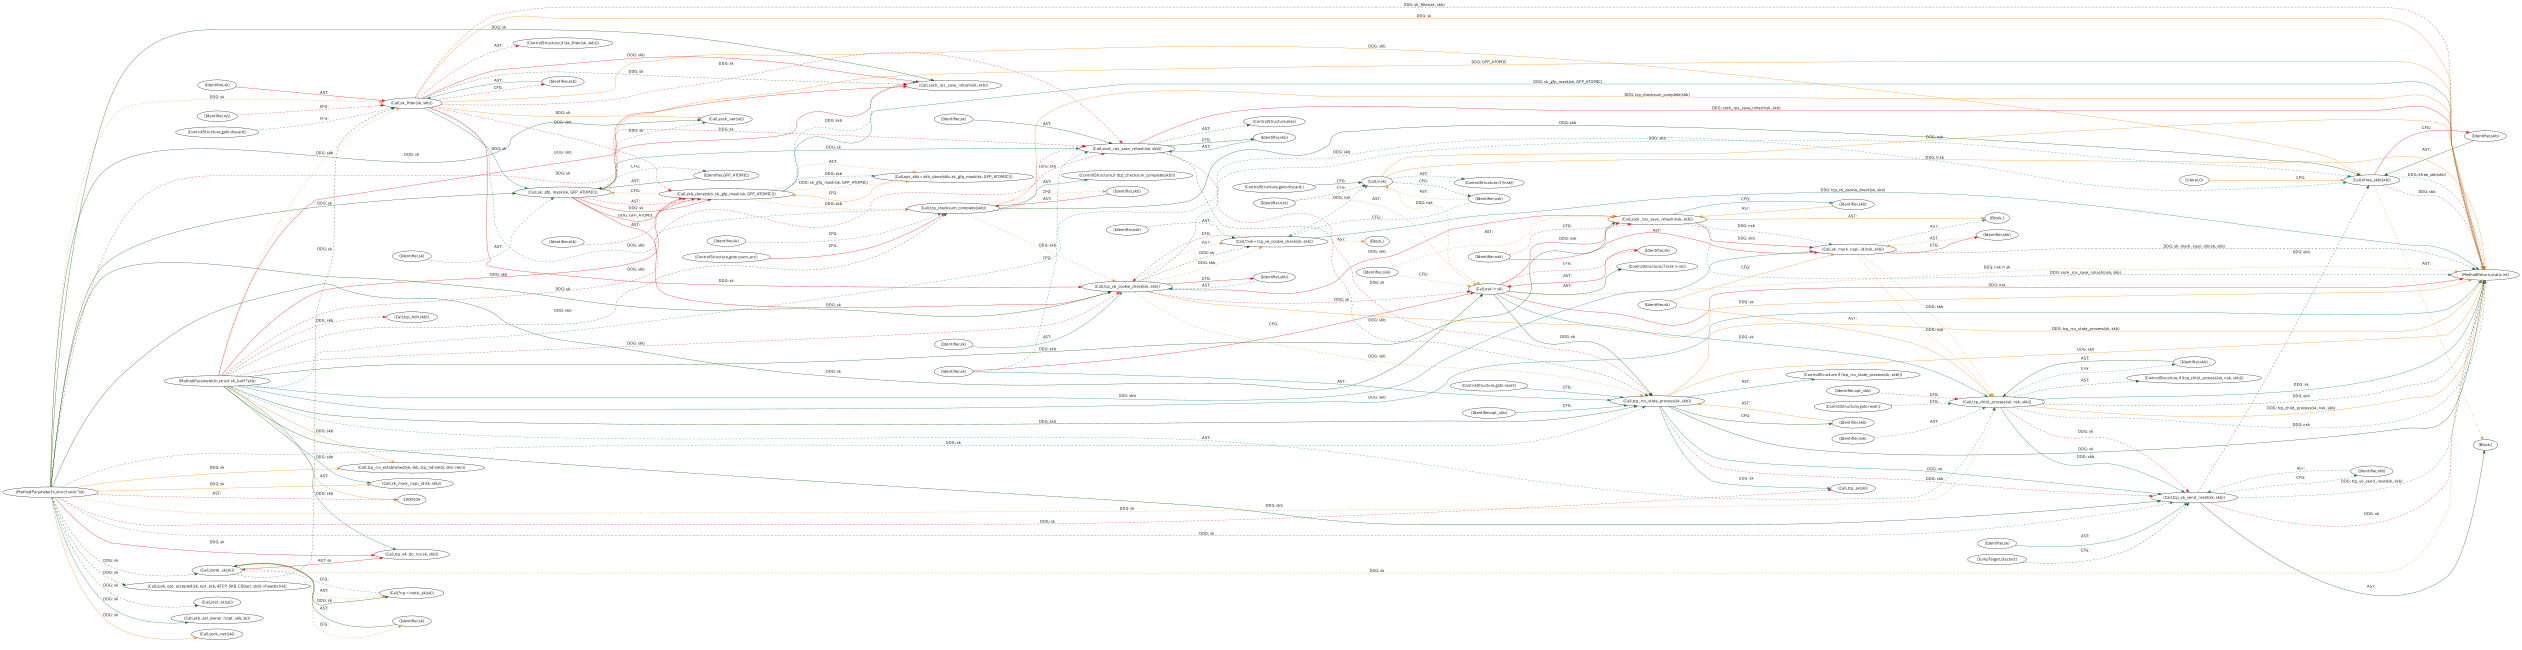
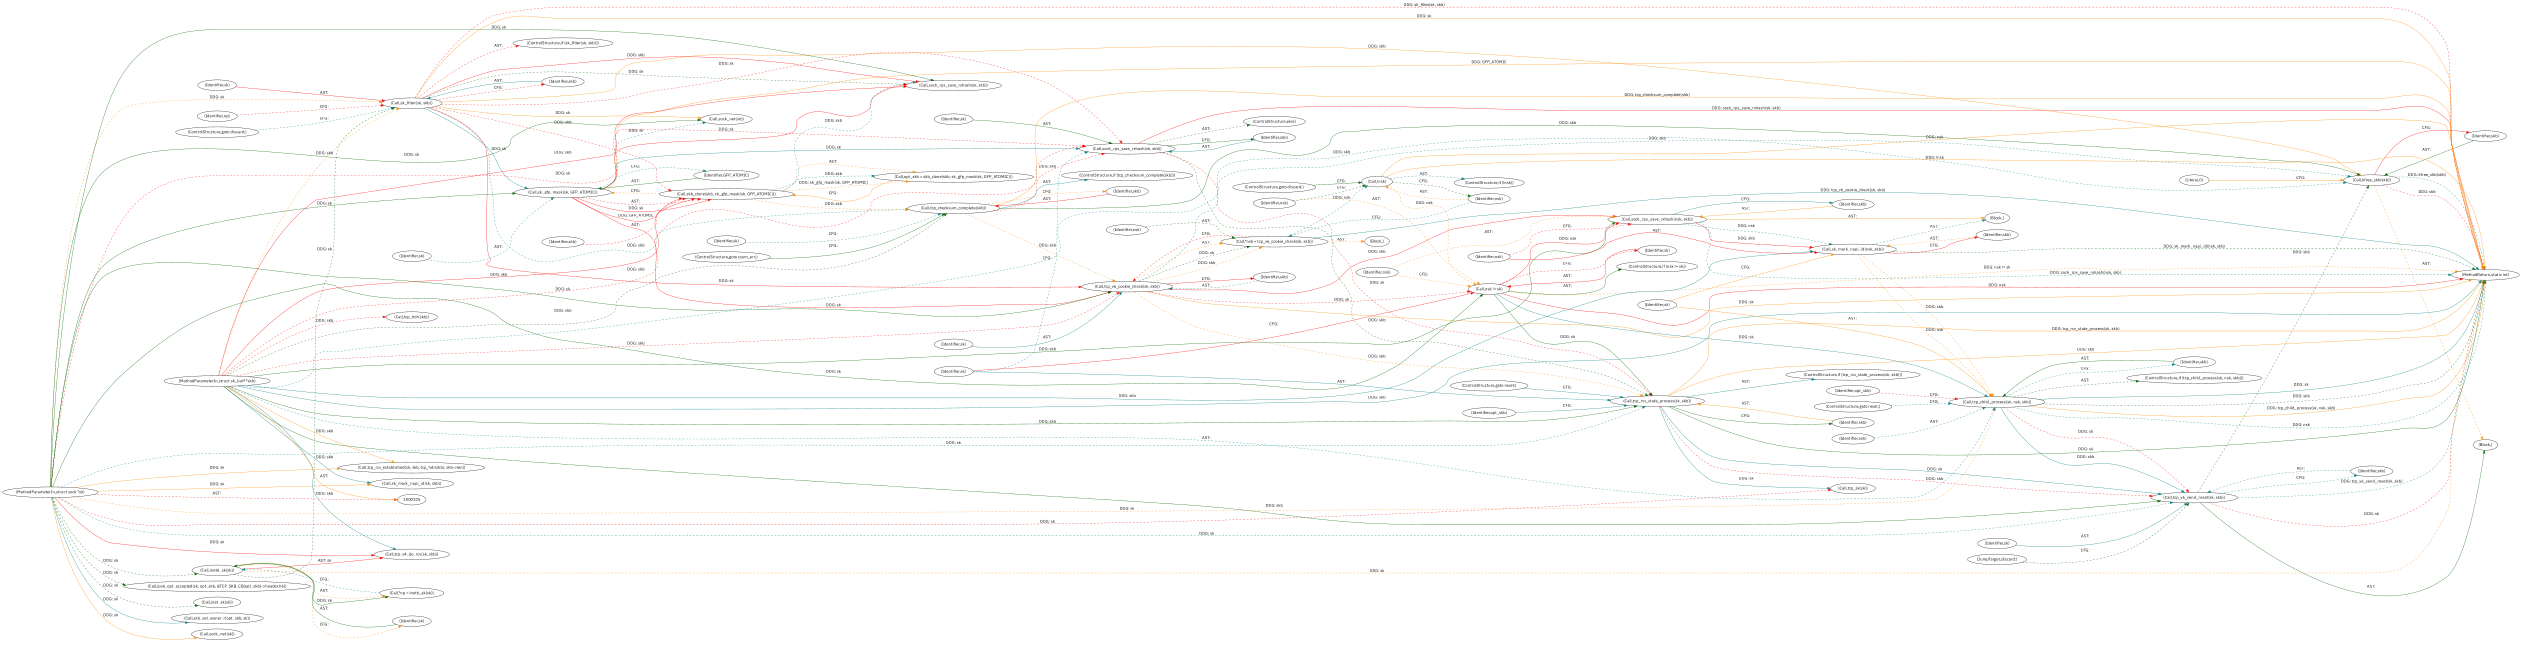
(1671, 84) -> none
(859, 250) -> (859, 250)
